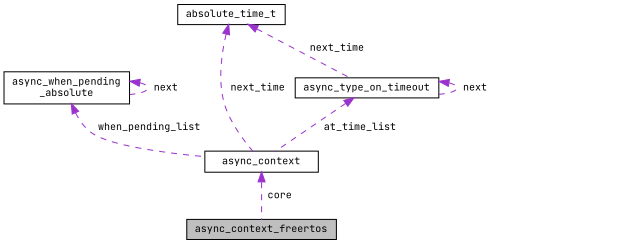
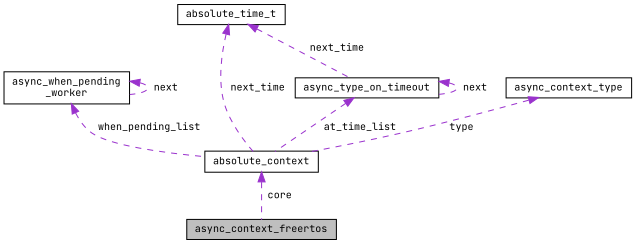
(67, 88) -> (67, 88)
none -> (569, 88)
(262, 162) -> (262, 162)
